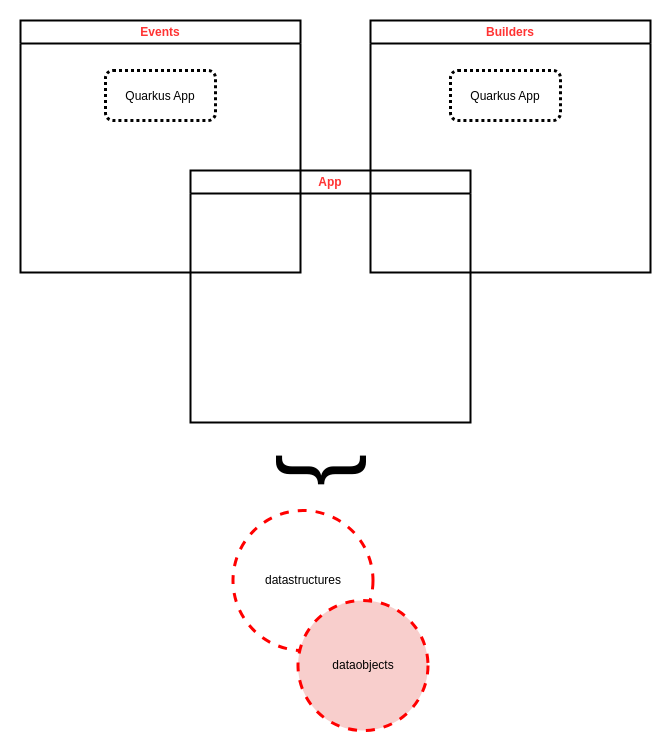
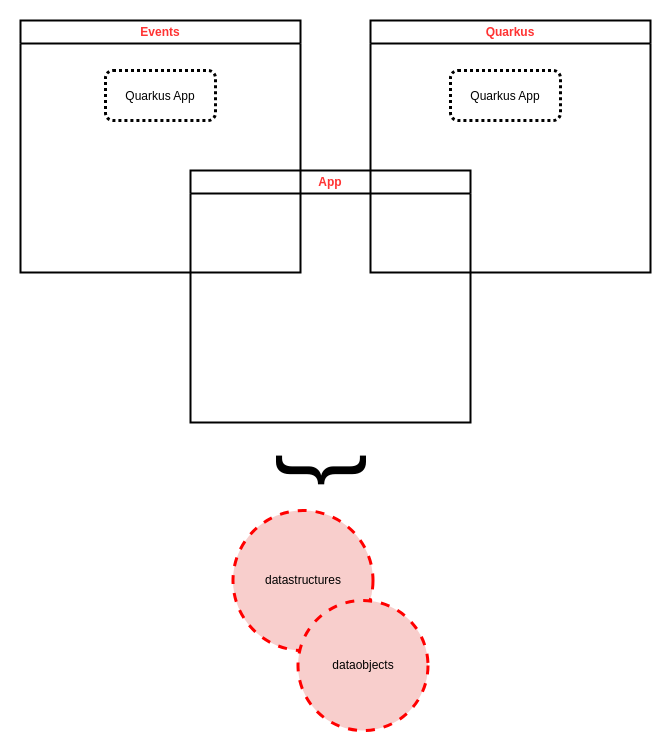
(511, 33) -> (511, 33)
(303, 581) -> (303, 581)
